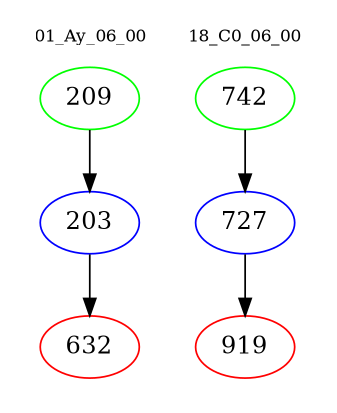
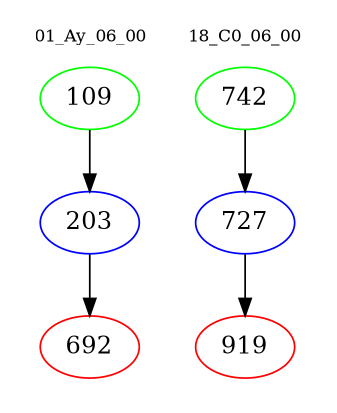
(90, 98) -> (90, 98)
(90, 347) -> (90, 347)
